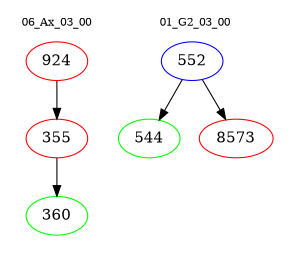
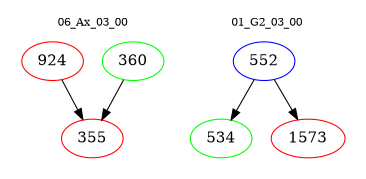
(149, 138) -> (221, 138)
(236, 138) -> (308, 138)
(57, 172) -> (115, 95)
